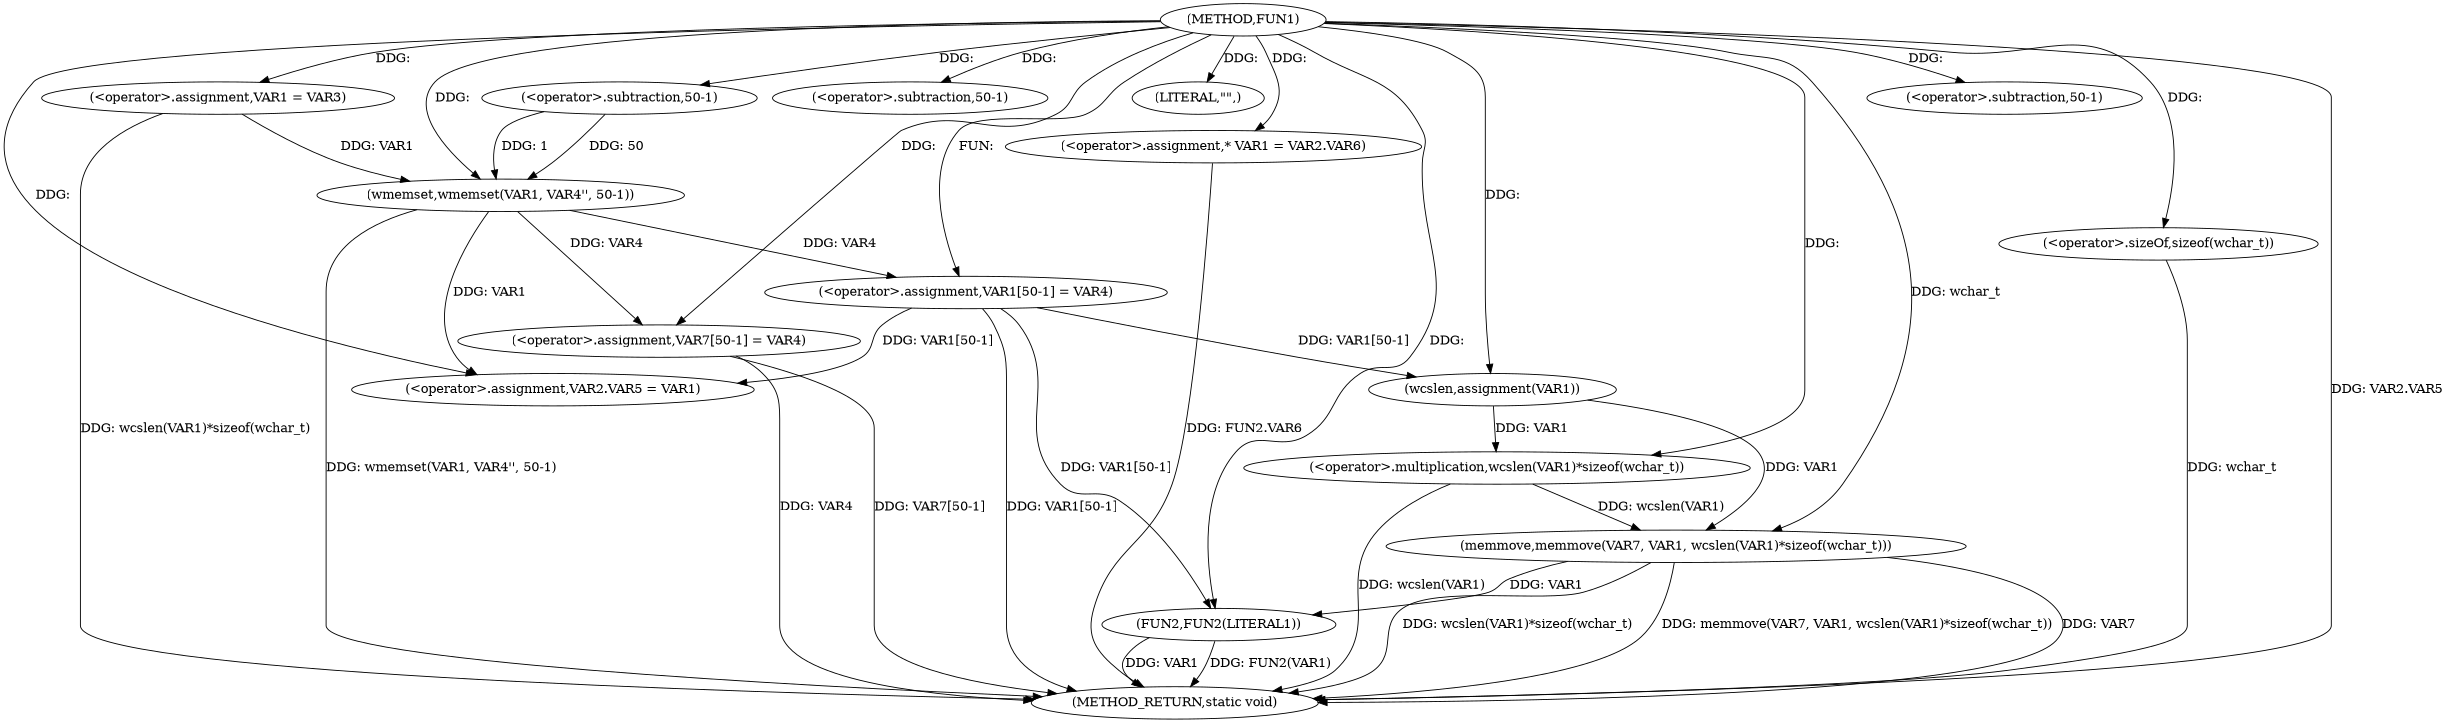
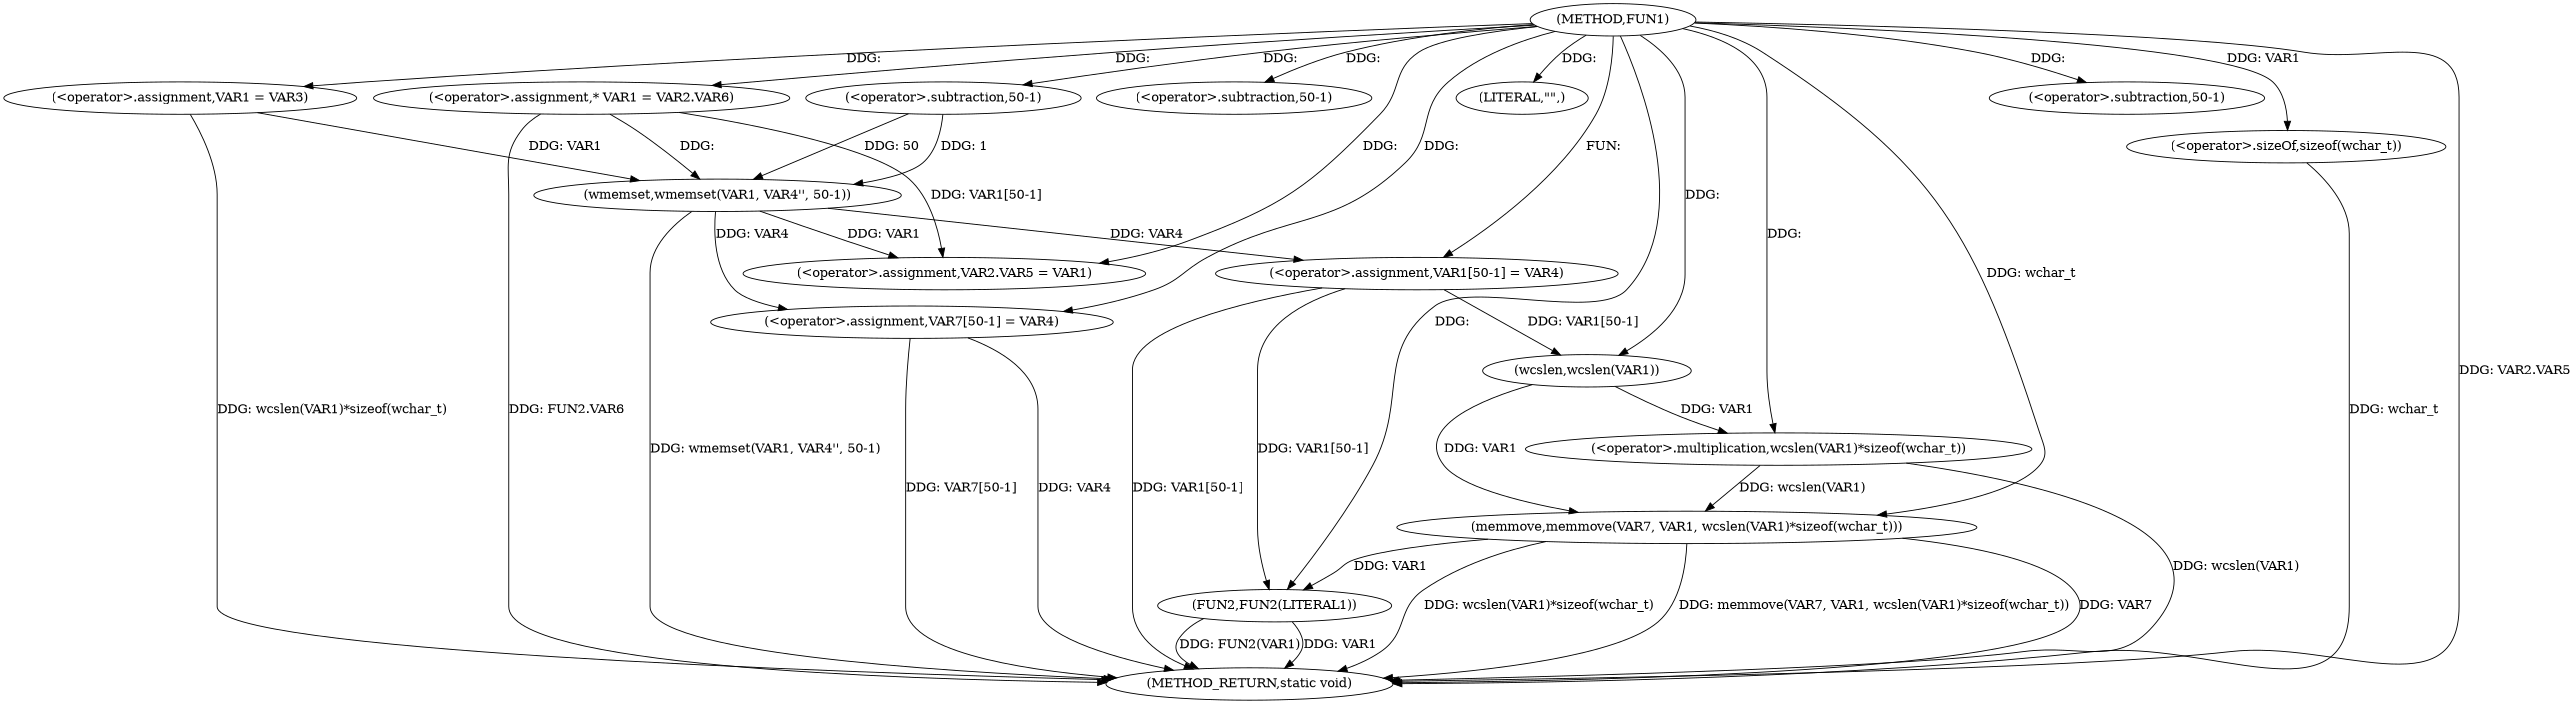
(656, 38) -> (653, 142)
(2187, 98) -> (2264, 59)
(841, 366) -> (843, 148)
(1492, 390) -> (1587, 371)
